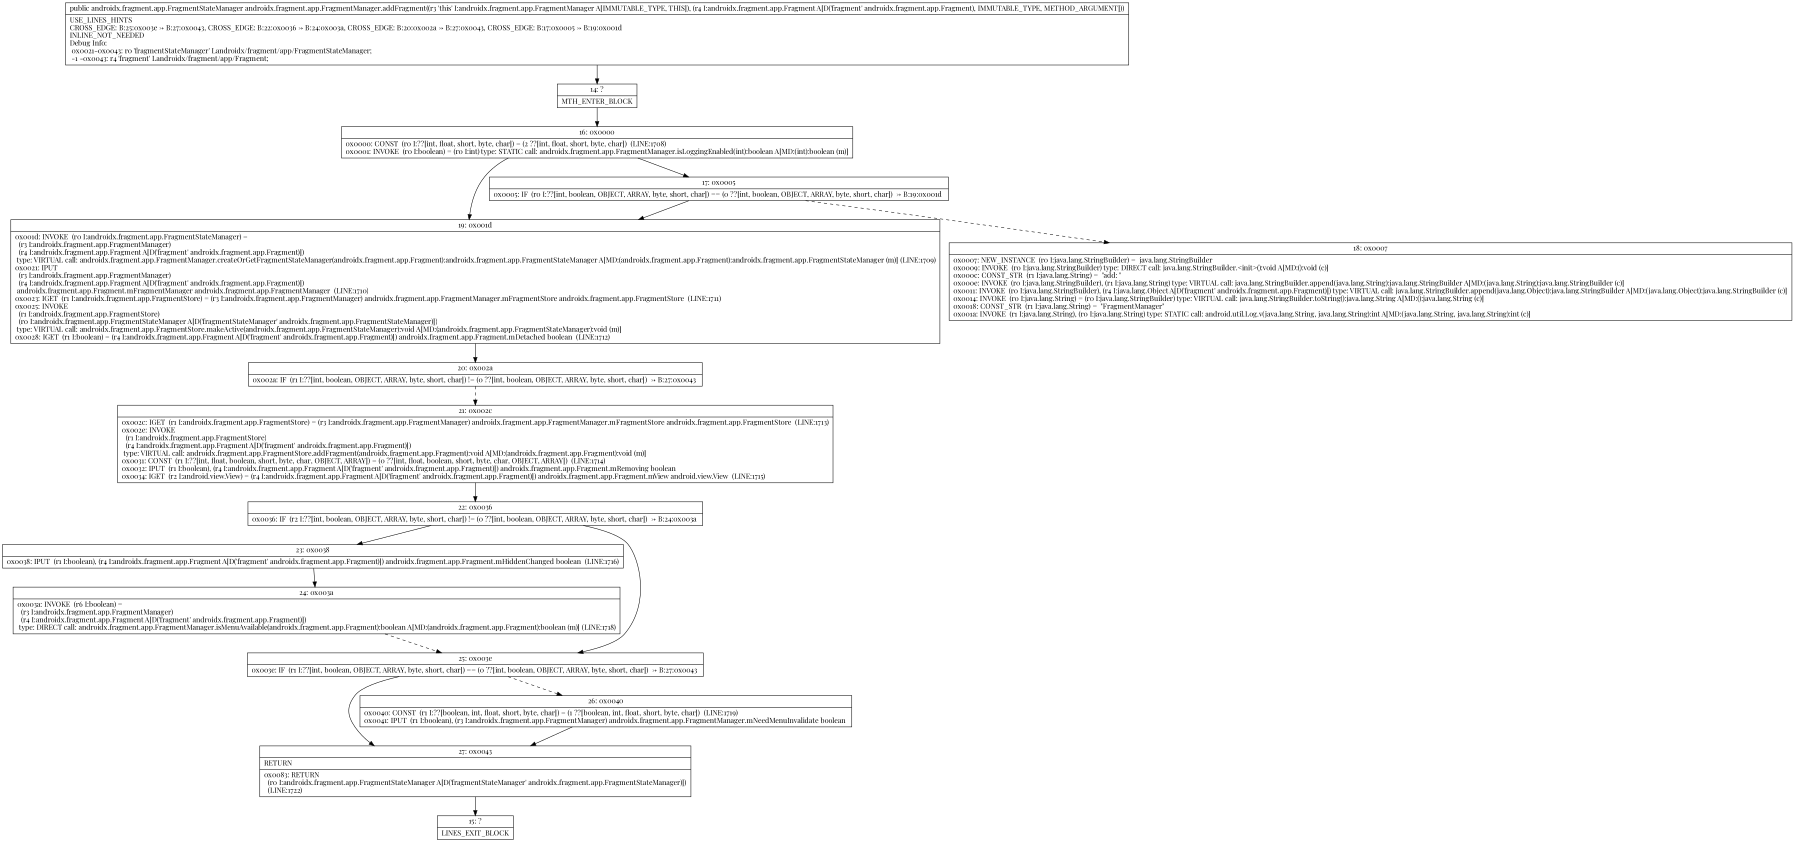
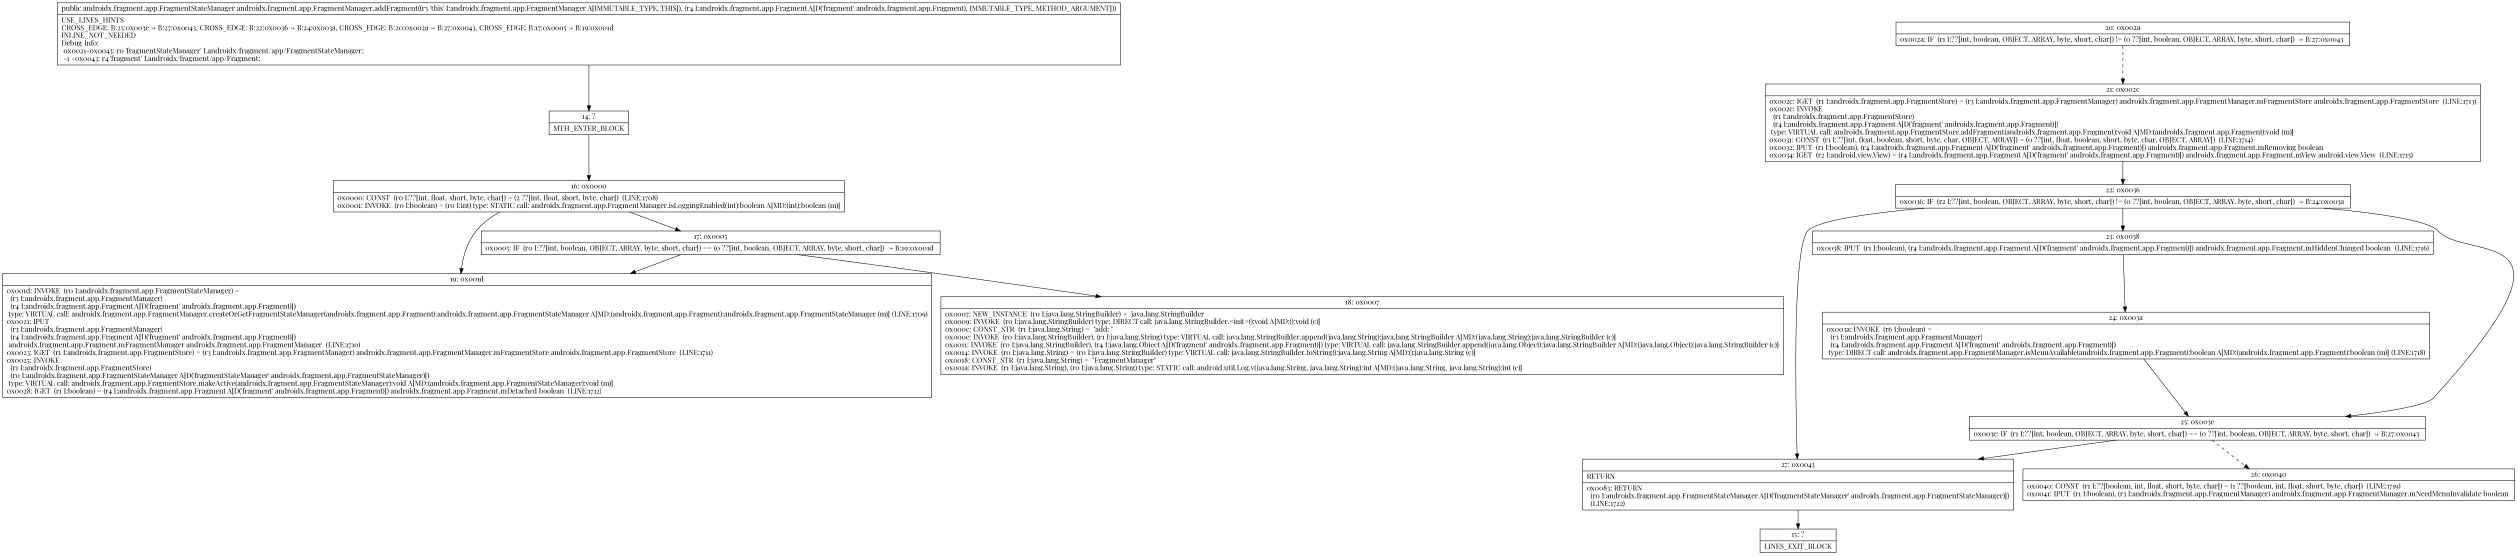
(955, 221) -> (947, 275)
(475, 350) -> none
(411, 643) -> (2165, 386)
(554, 735) -> (1798, 282)
